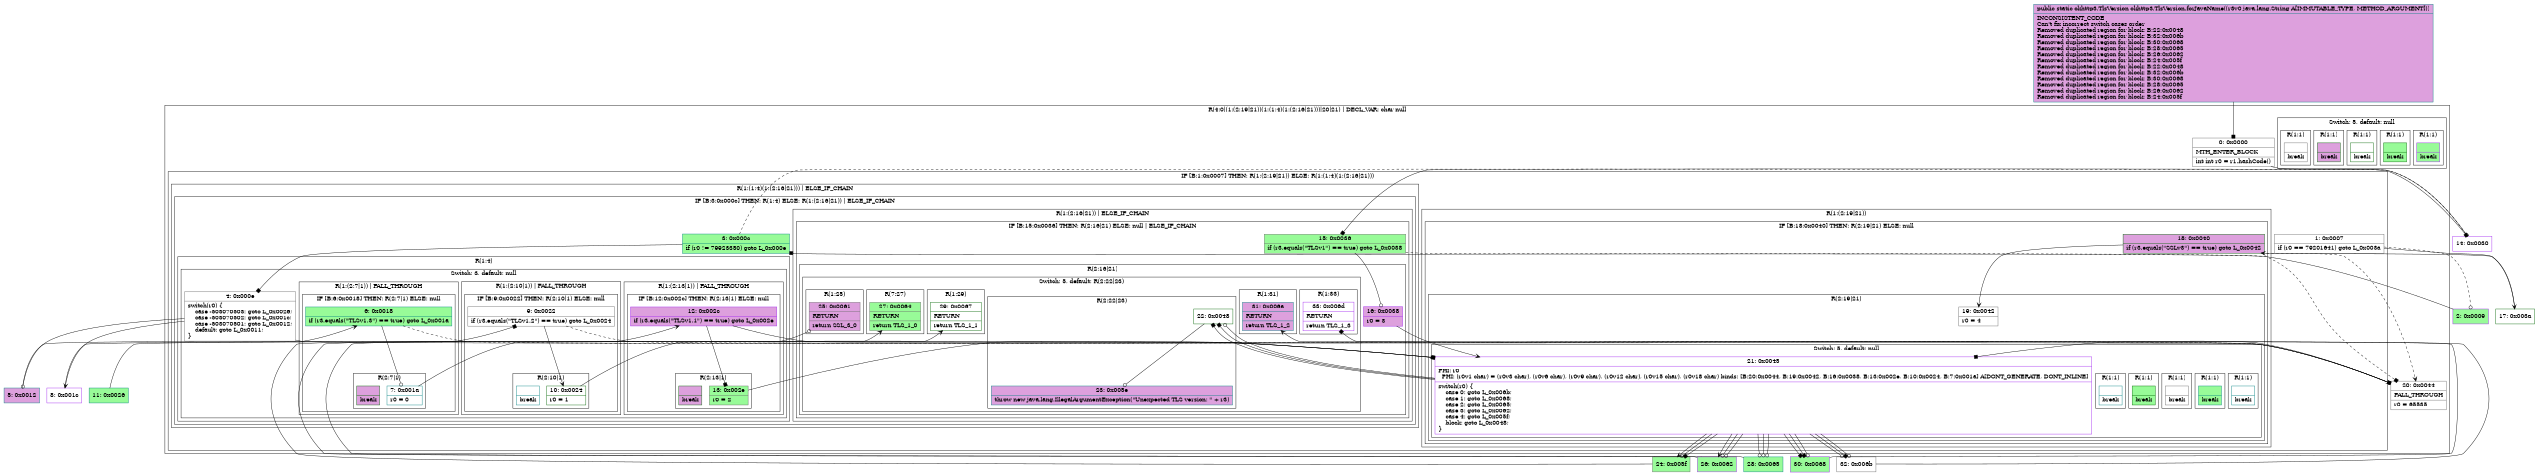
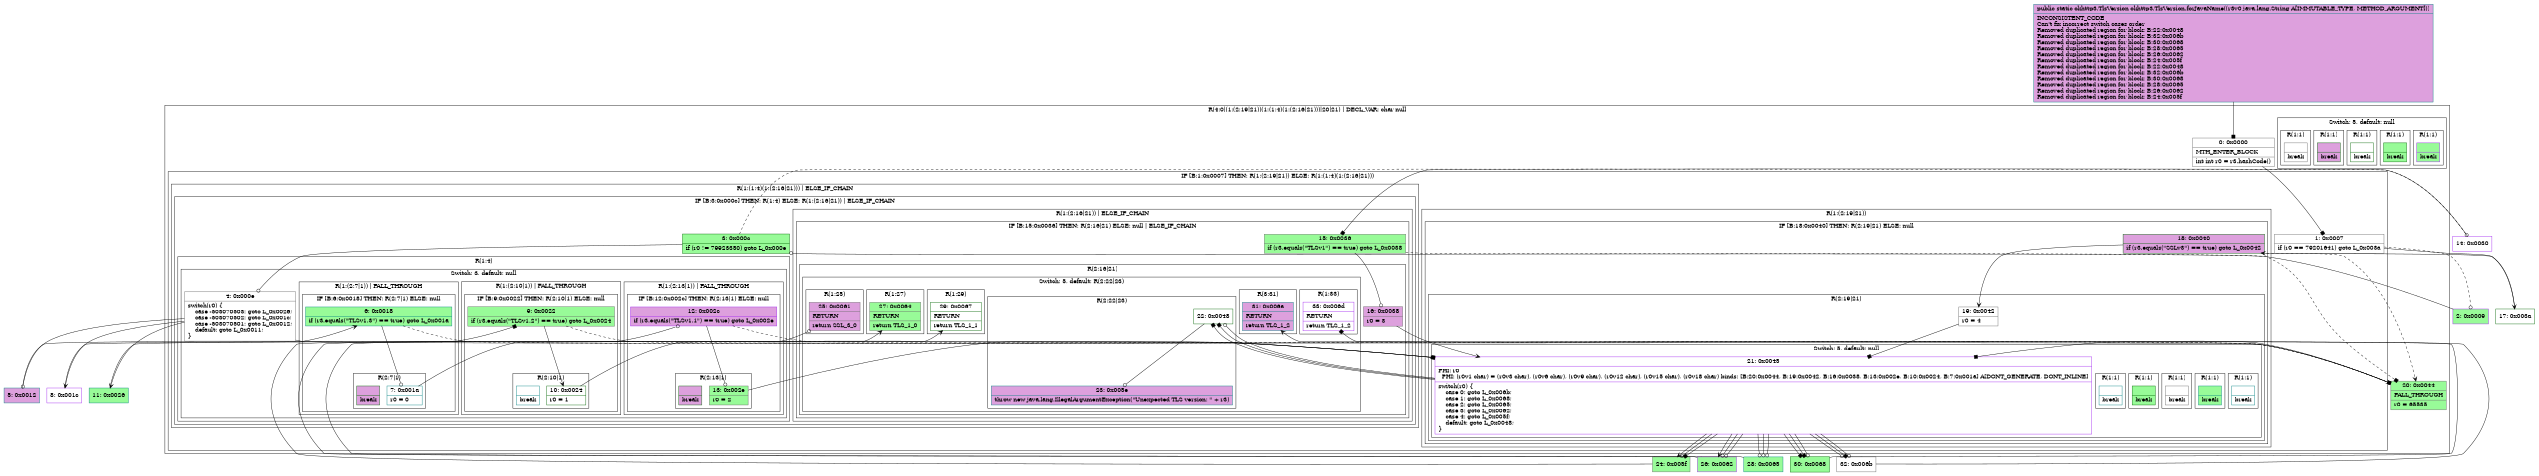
(2233, 162) -> (2233, 162)
(2418, 188) -> (2294, 196)
(736, 244) -> (736, 244)
(465, 248) -> (465, 248)
(1377, 254) -> (1377, 254)
(895, 294) -> (895, 294)
(1268, 294) -> (1268, 294)
(541, 316) -> (541, 316)
(1383, 316) -> (1383, 316)
(1328, 326) -> (1328, 326)
none -> (142, 339)
none -> (1917, 339)
(380, 342) -> (380, 342)
(1562, 342) -> (1562, 342)
(716, 354) -> (716, 354)
(2419, 395) -> (2419, 395)
(1474, 423) -> (1476, 423)
(1810, 464) -> (1810, 464)
